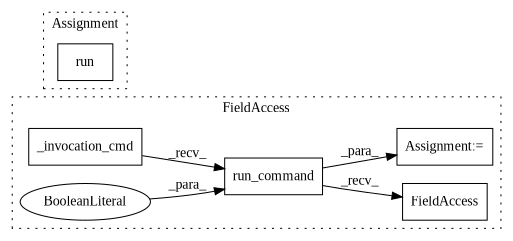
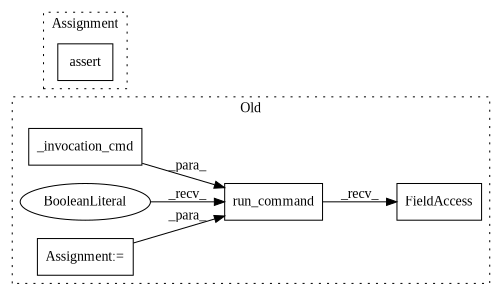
(85, 62) -> (85, 62)
(257, 109) -> (251, 109)
(187, 153) -> (187, 166)
(355, 162) -> (174, 231)
(187, 185) -> (187, 194)
